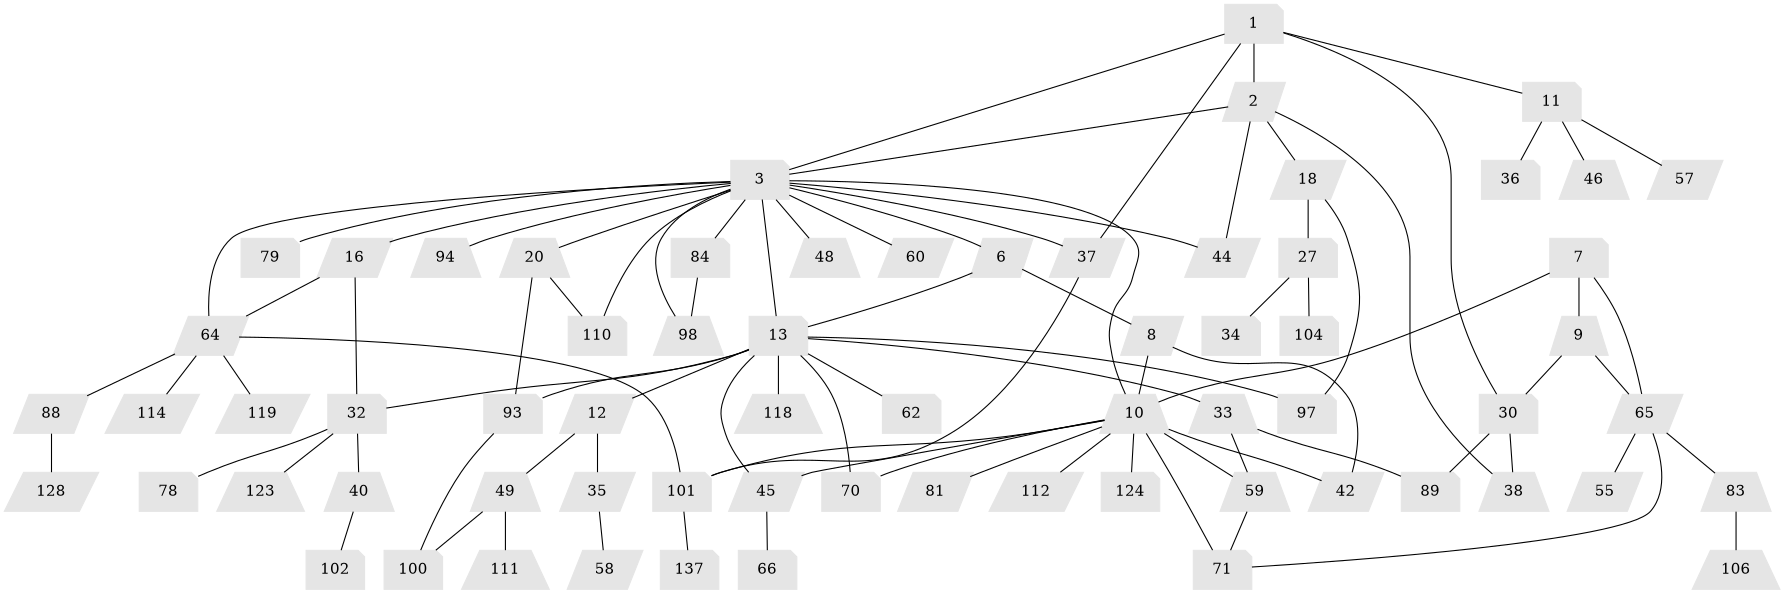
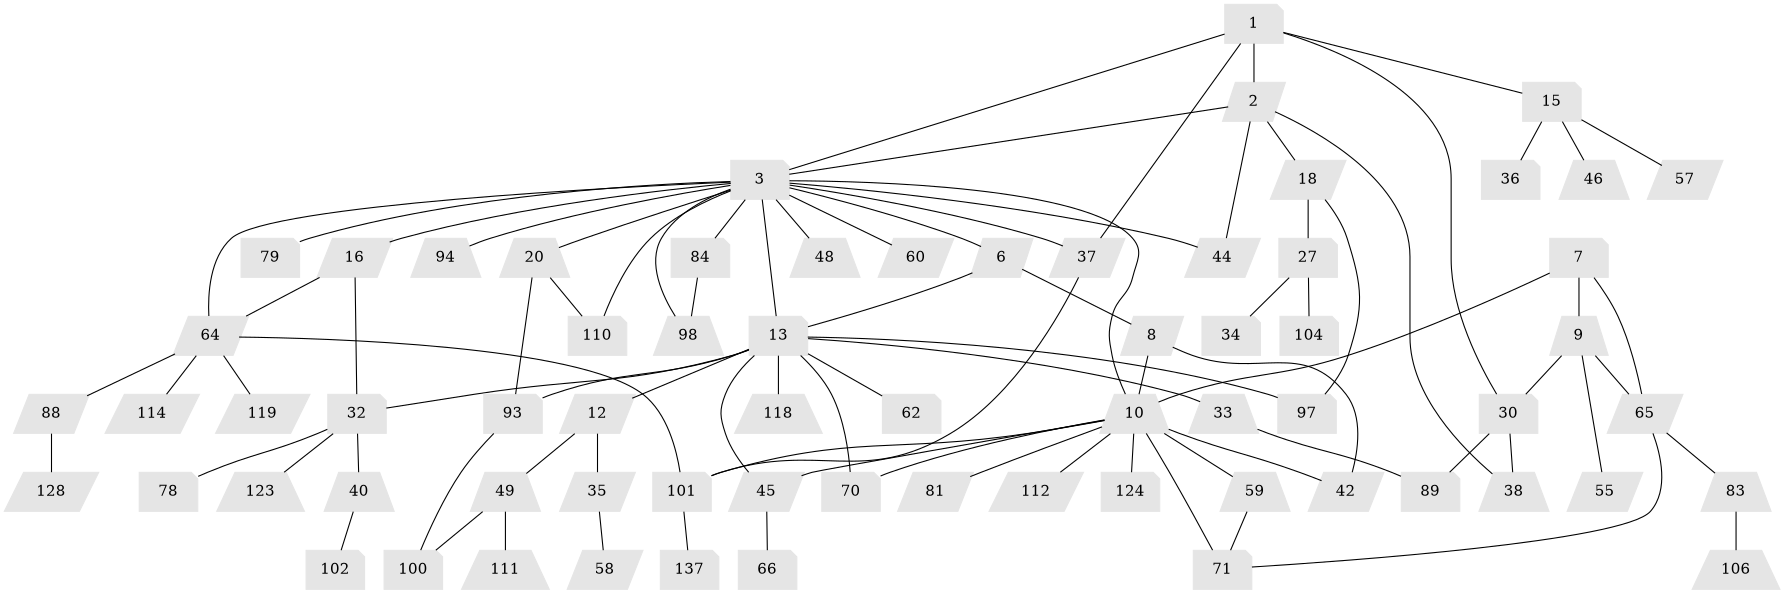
(1552, 102) -> (1552, 102)
(1236, 445) -> none
(1625, 453) -> (1592, 414)
